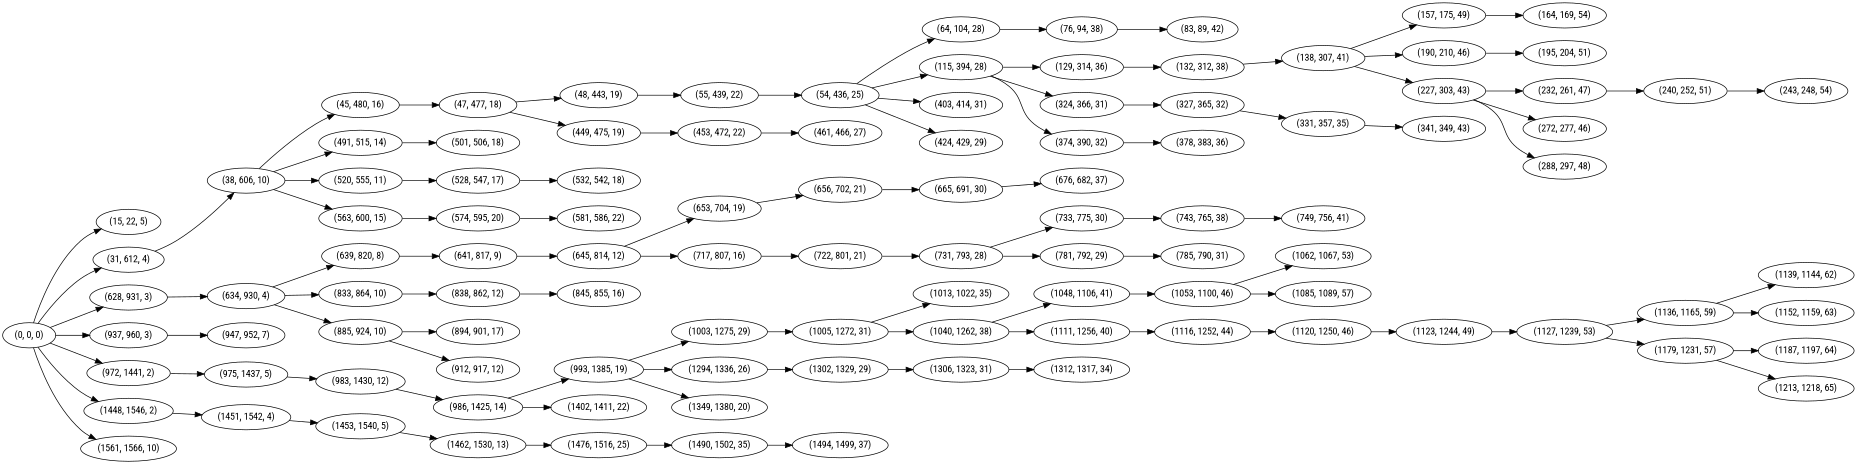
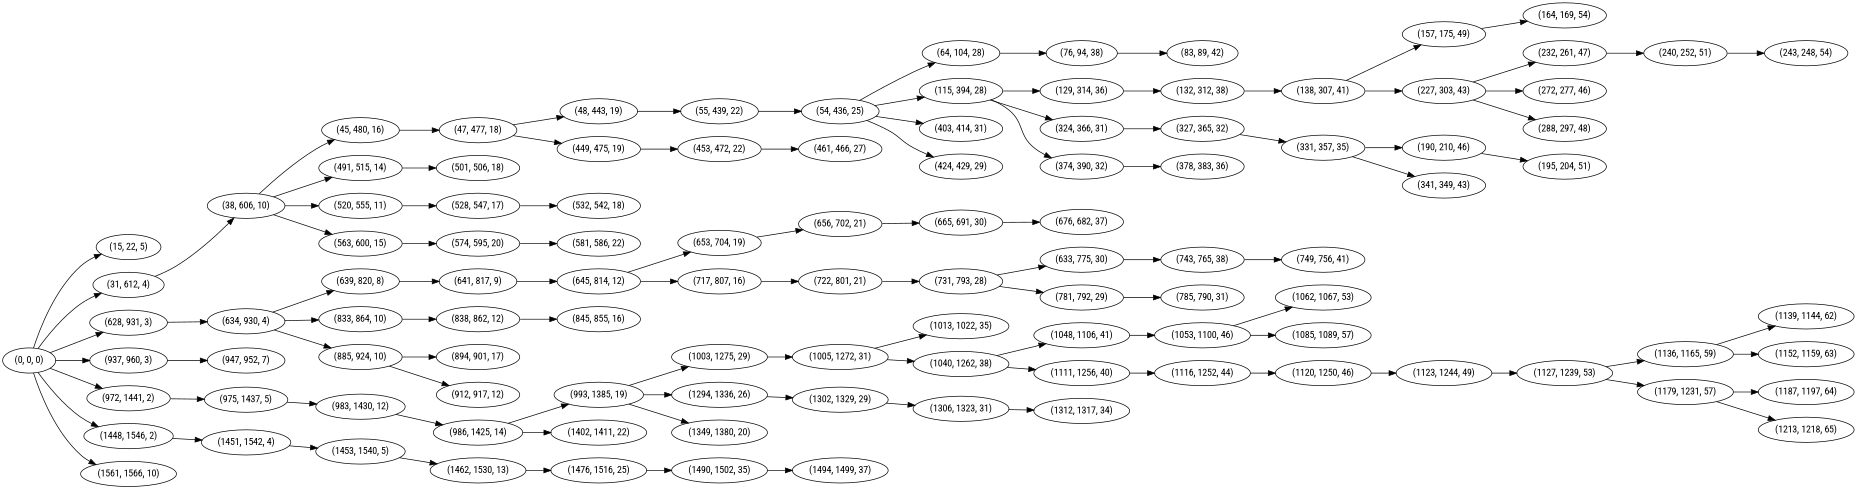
(1380, 56) -> (1380, 148)
(1082, 218) -> (1082, 260)
